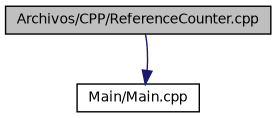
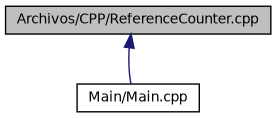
(147, 52) -> (129, 66)
